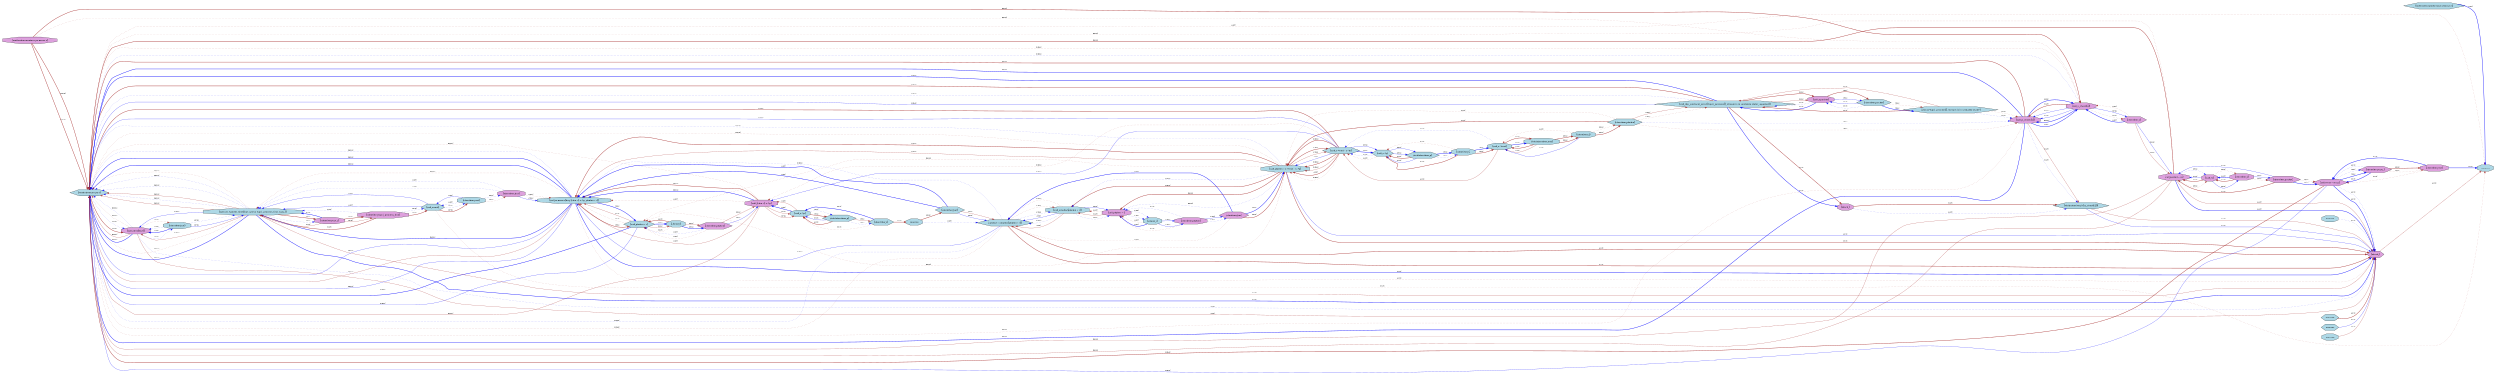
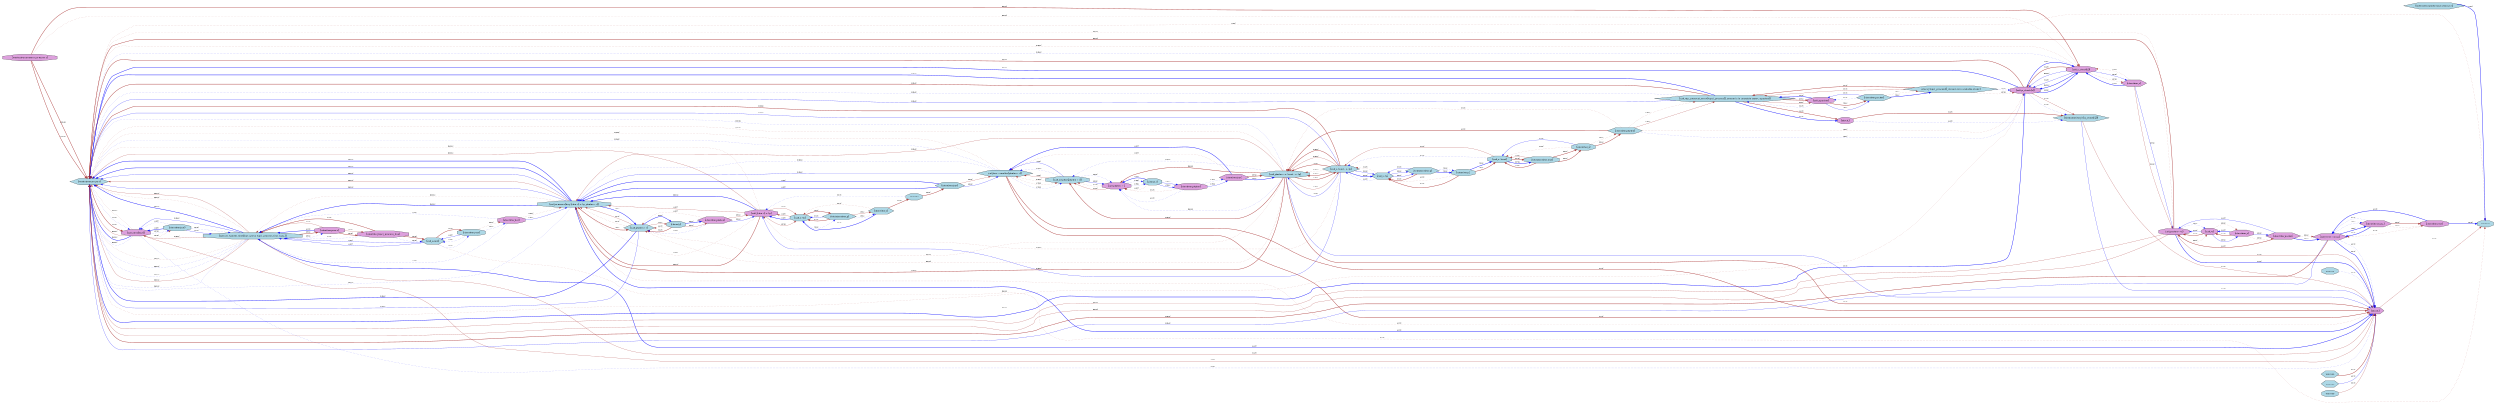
(949, 222) -> (835, 196)
